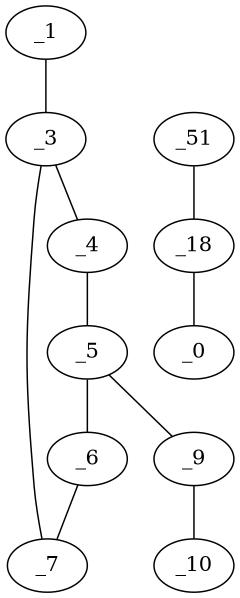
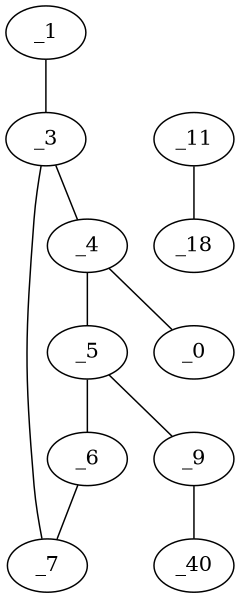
(194, 139) -> (194, 139)
(194, 299) -> (140, 299)
(194, 566) -> (194, 566)
